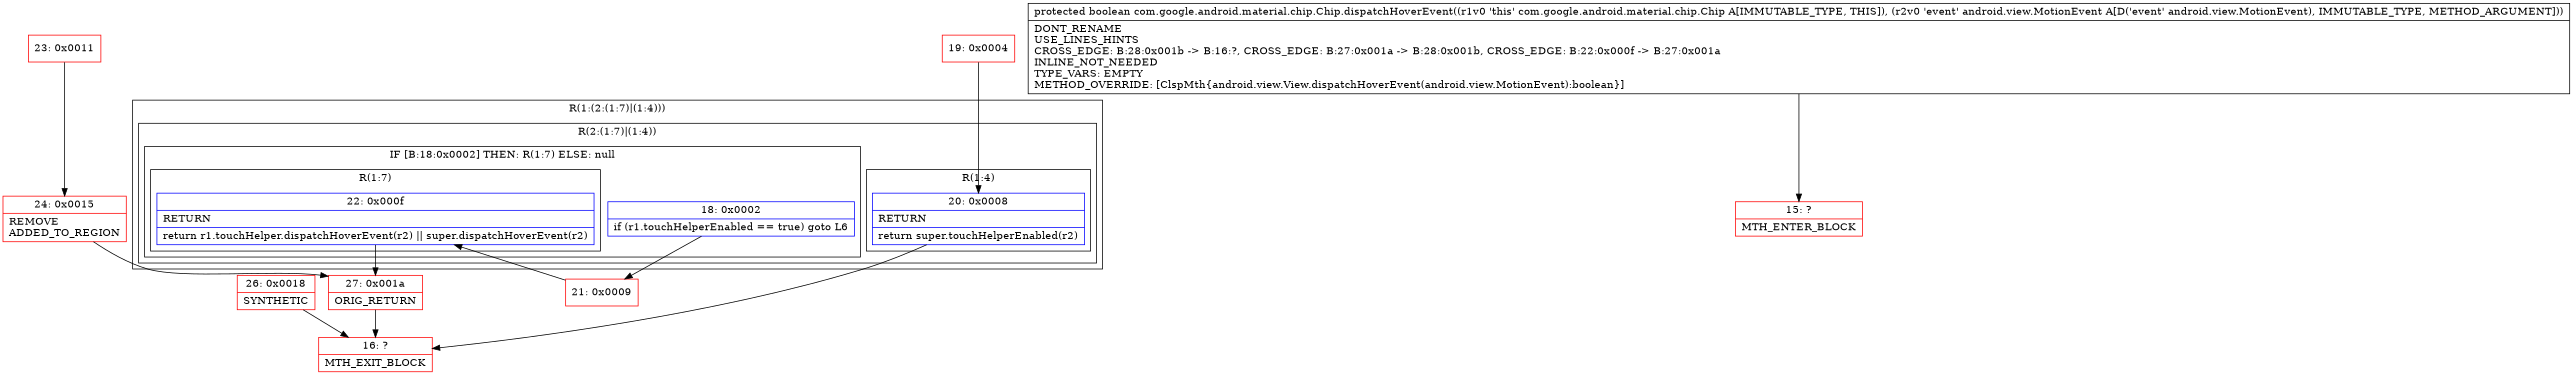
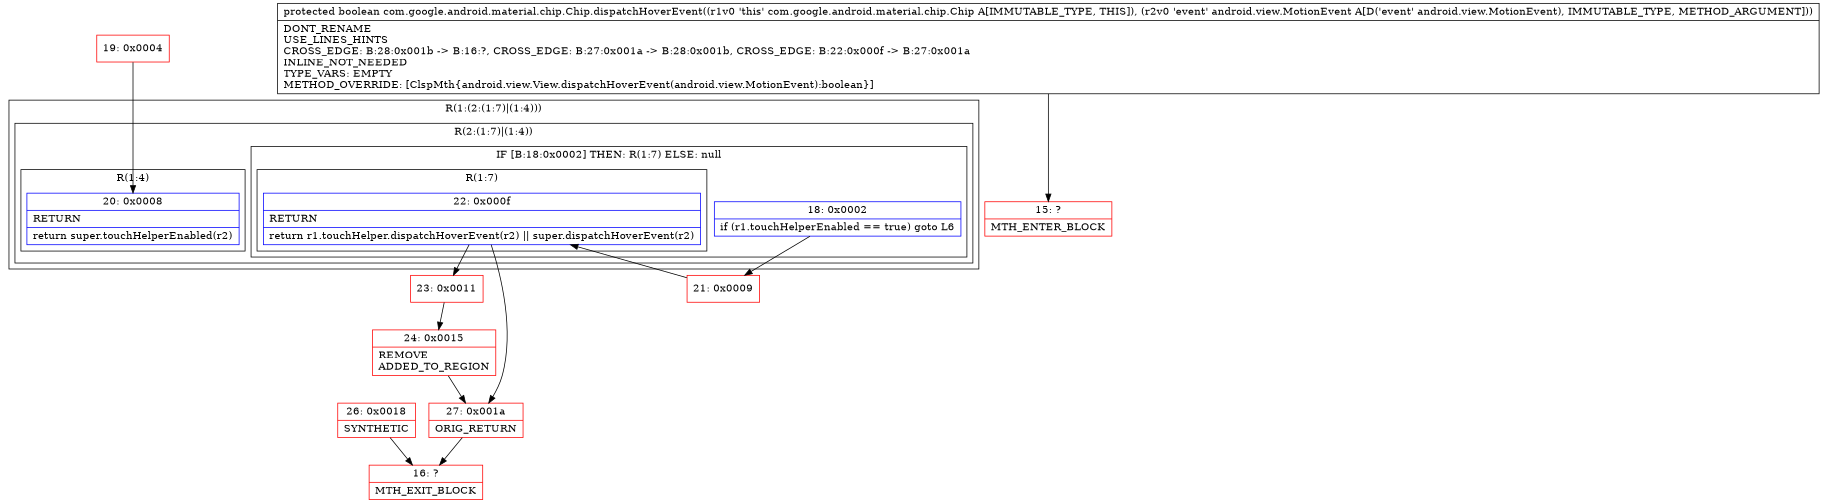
none -> (463, 257)
(687, 312) -> none
